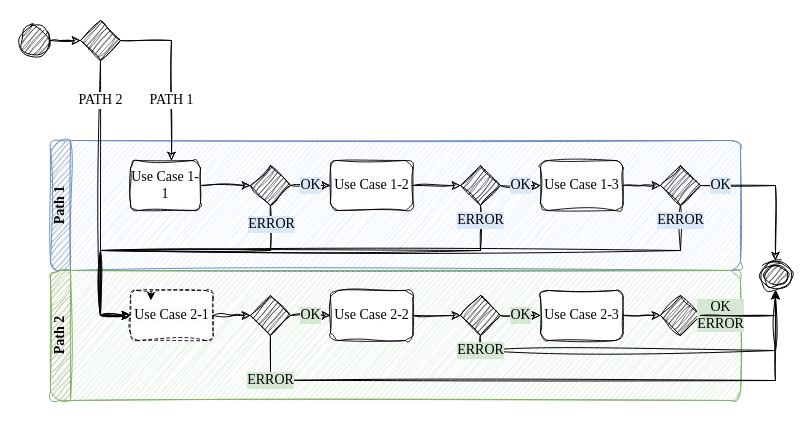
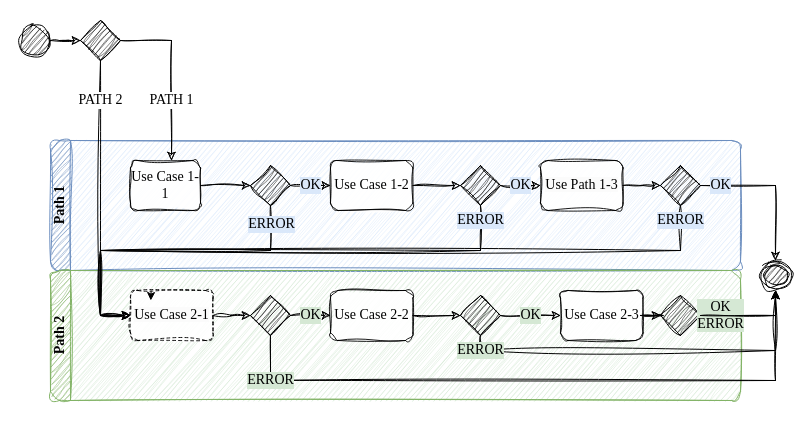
(582, 186) -> (582, 186)
(582, 316) -> (602, 316)
